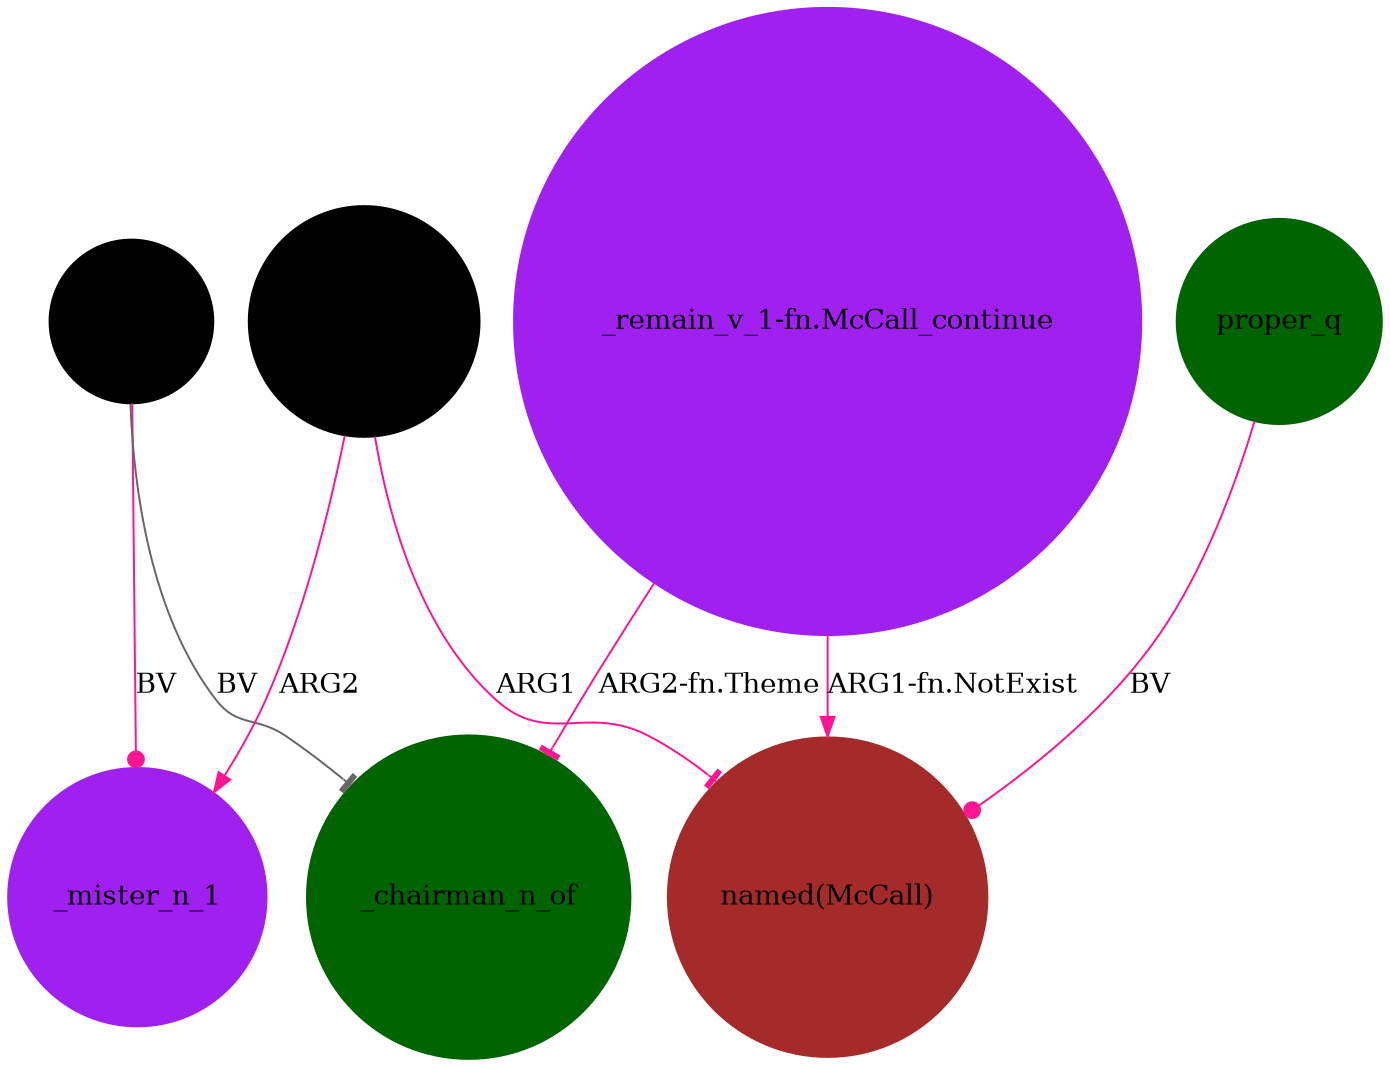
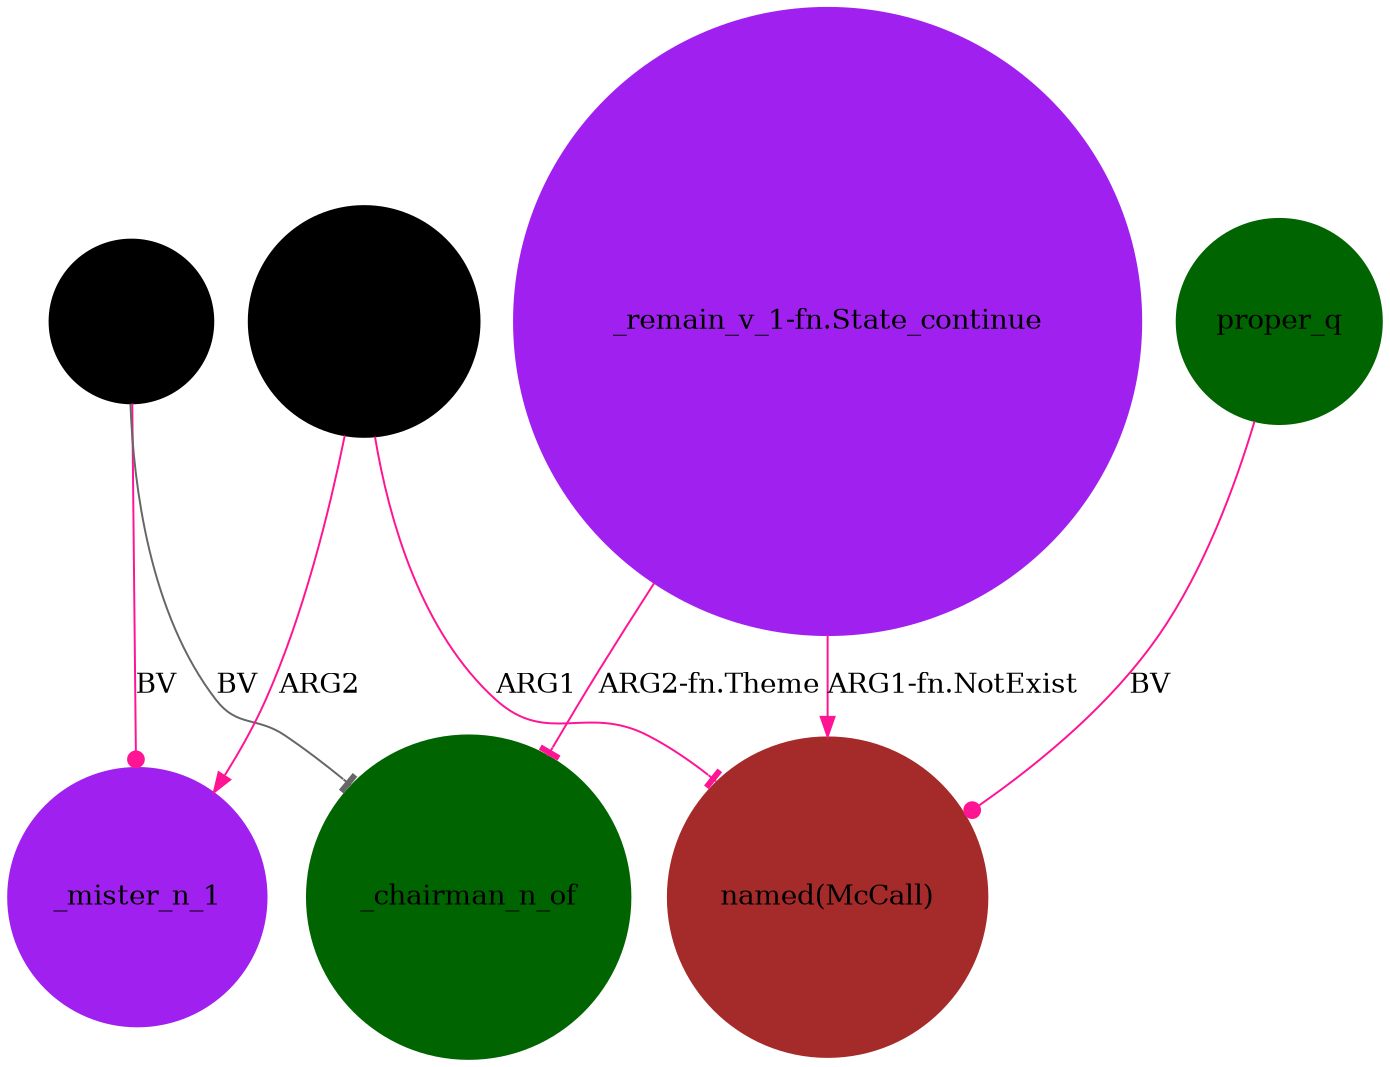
(828, 321) -> (828, 321)
